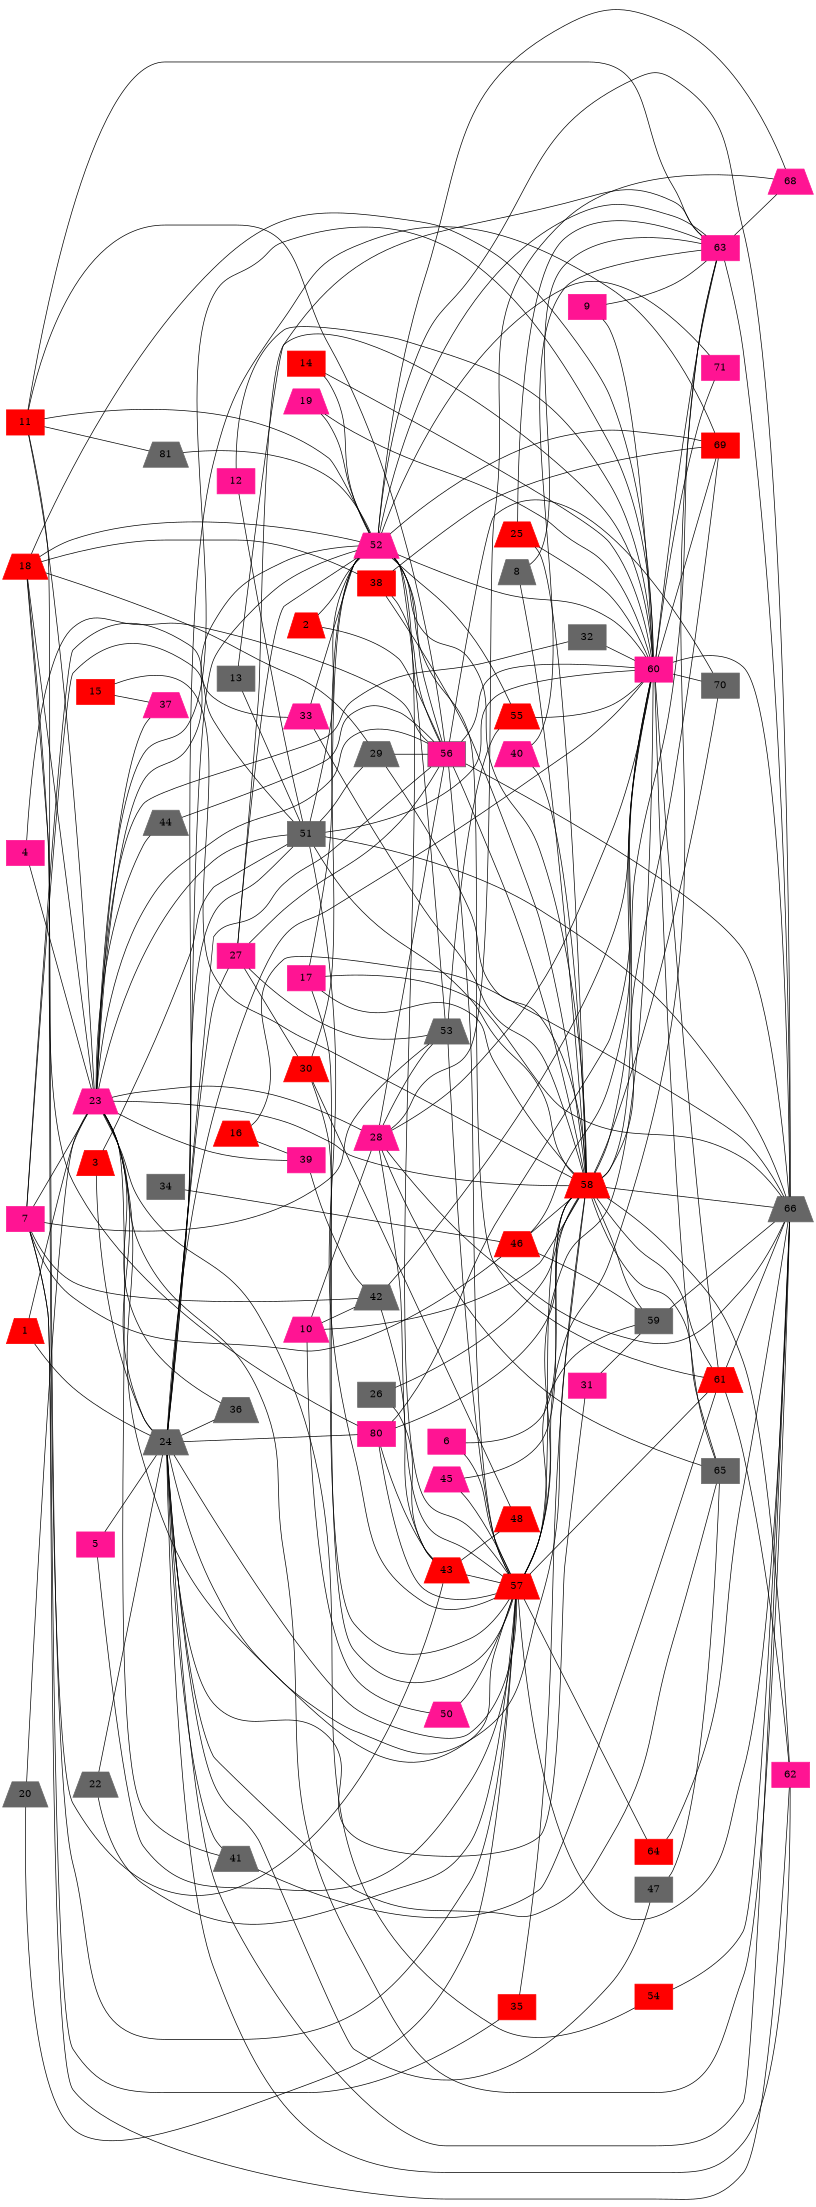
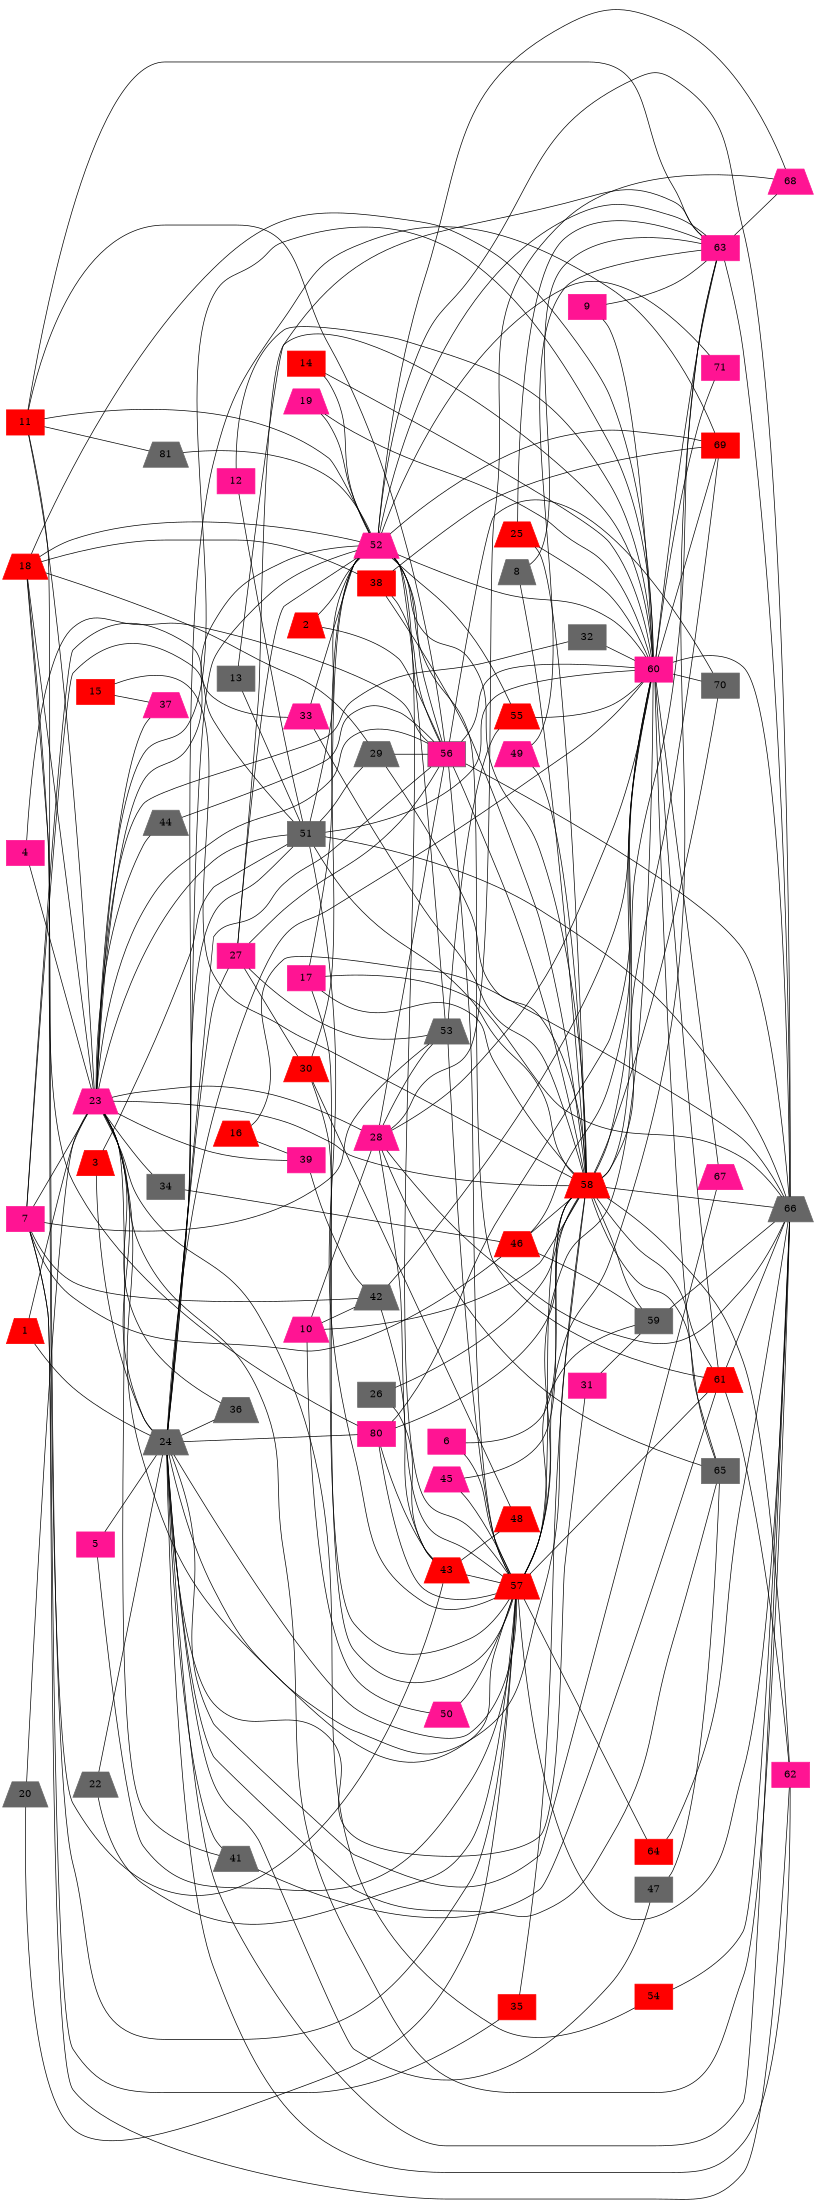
(517, 754) -> (517, 754)
none -> (128, 1145)
none -> (720, 1177)
